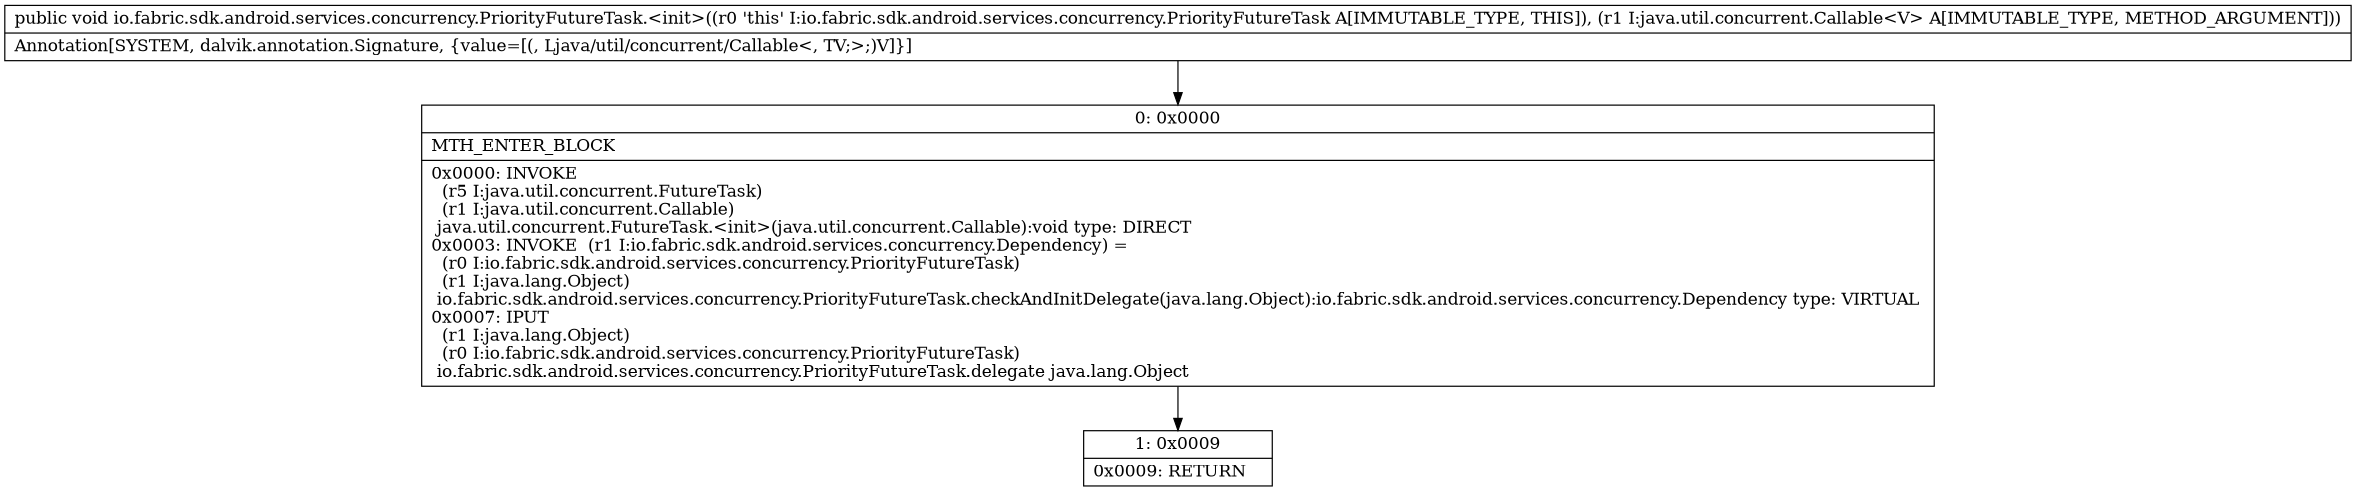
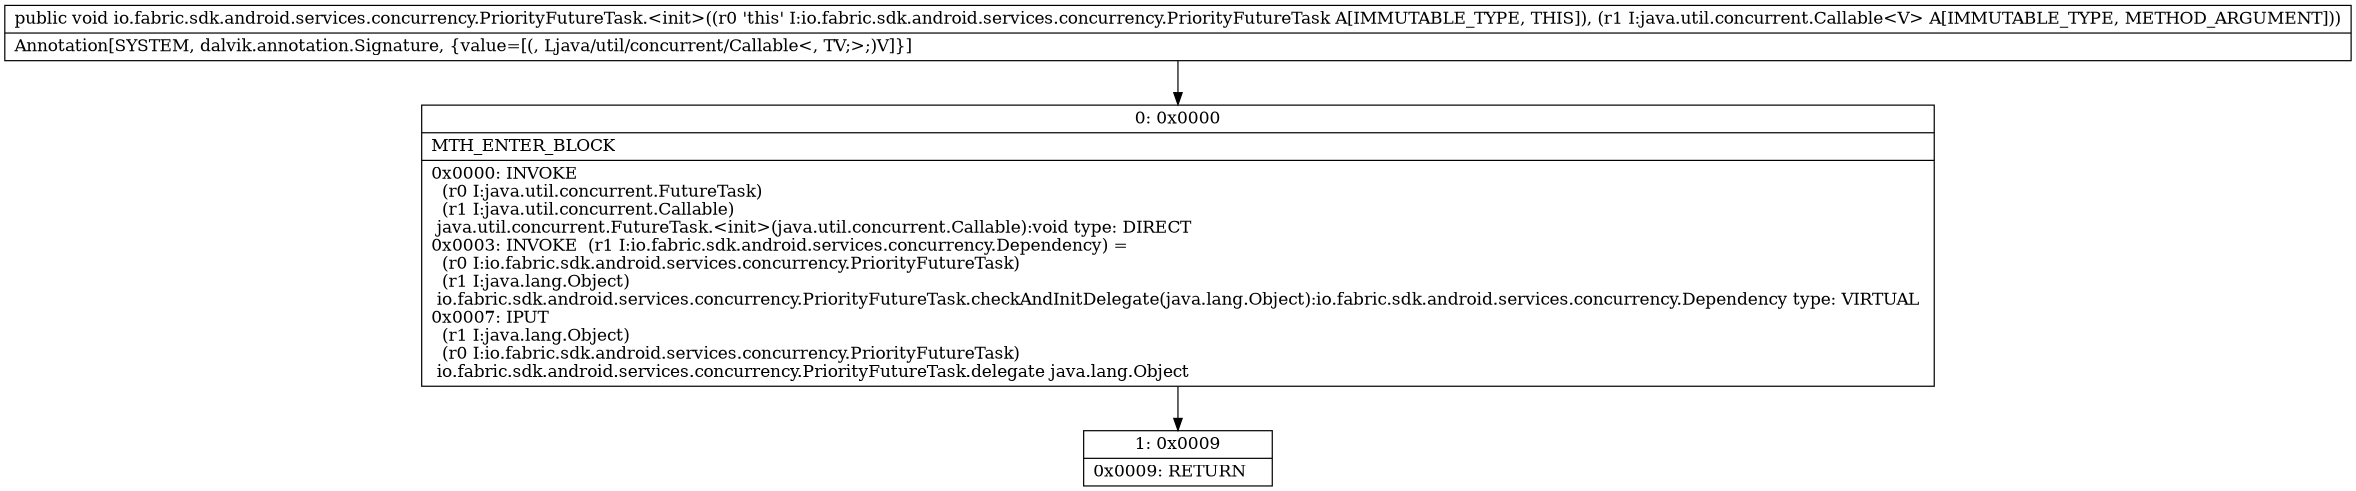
(597, 192) -> (597, 192)
